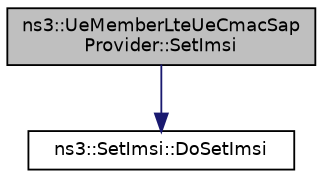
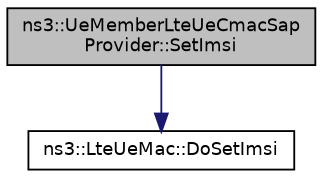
(161, 150) -> (161, 150)
